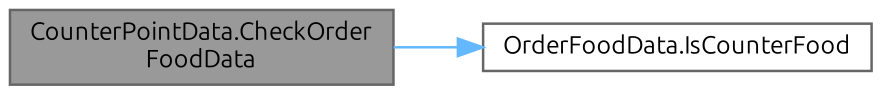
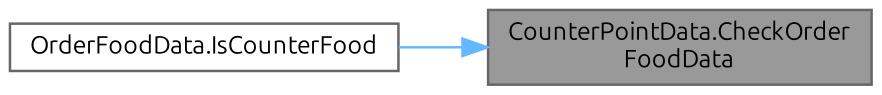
(426, 47) -> (430, 47)
